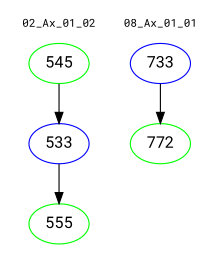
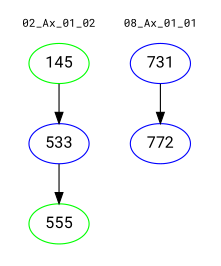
(59, 63) -> (59, 63)
(160, 63) -> (160, 63)
(160, 144) -> (160, 144)
